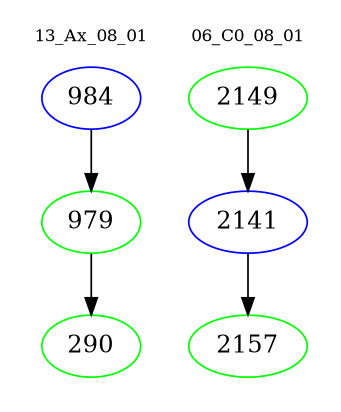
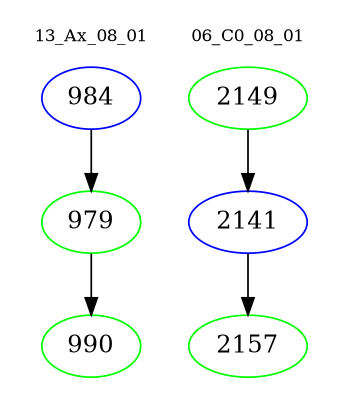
(91, 346) -> (91, 346)
